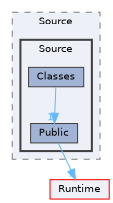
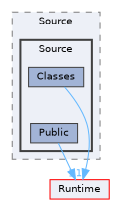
(55, 100) -> (85, 119)
